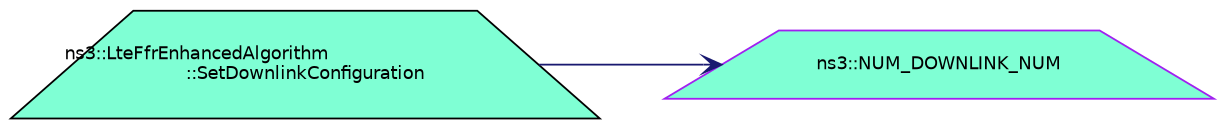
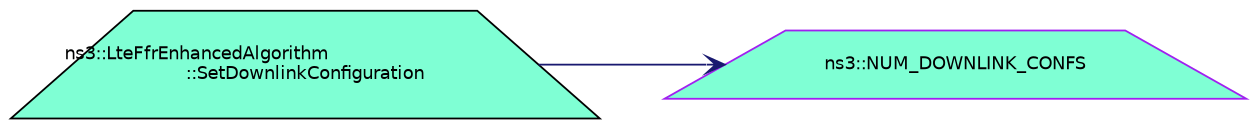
(939, 65) -> (955, 65)
